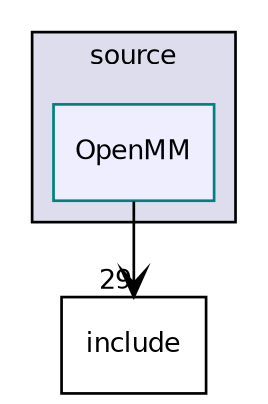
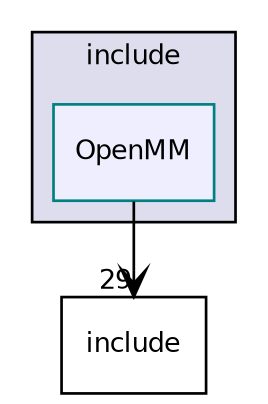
(134, 58) -> (134, 58)
